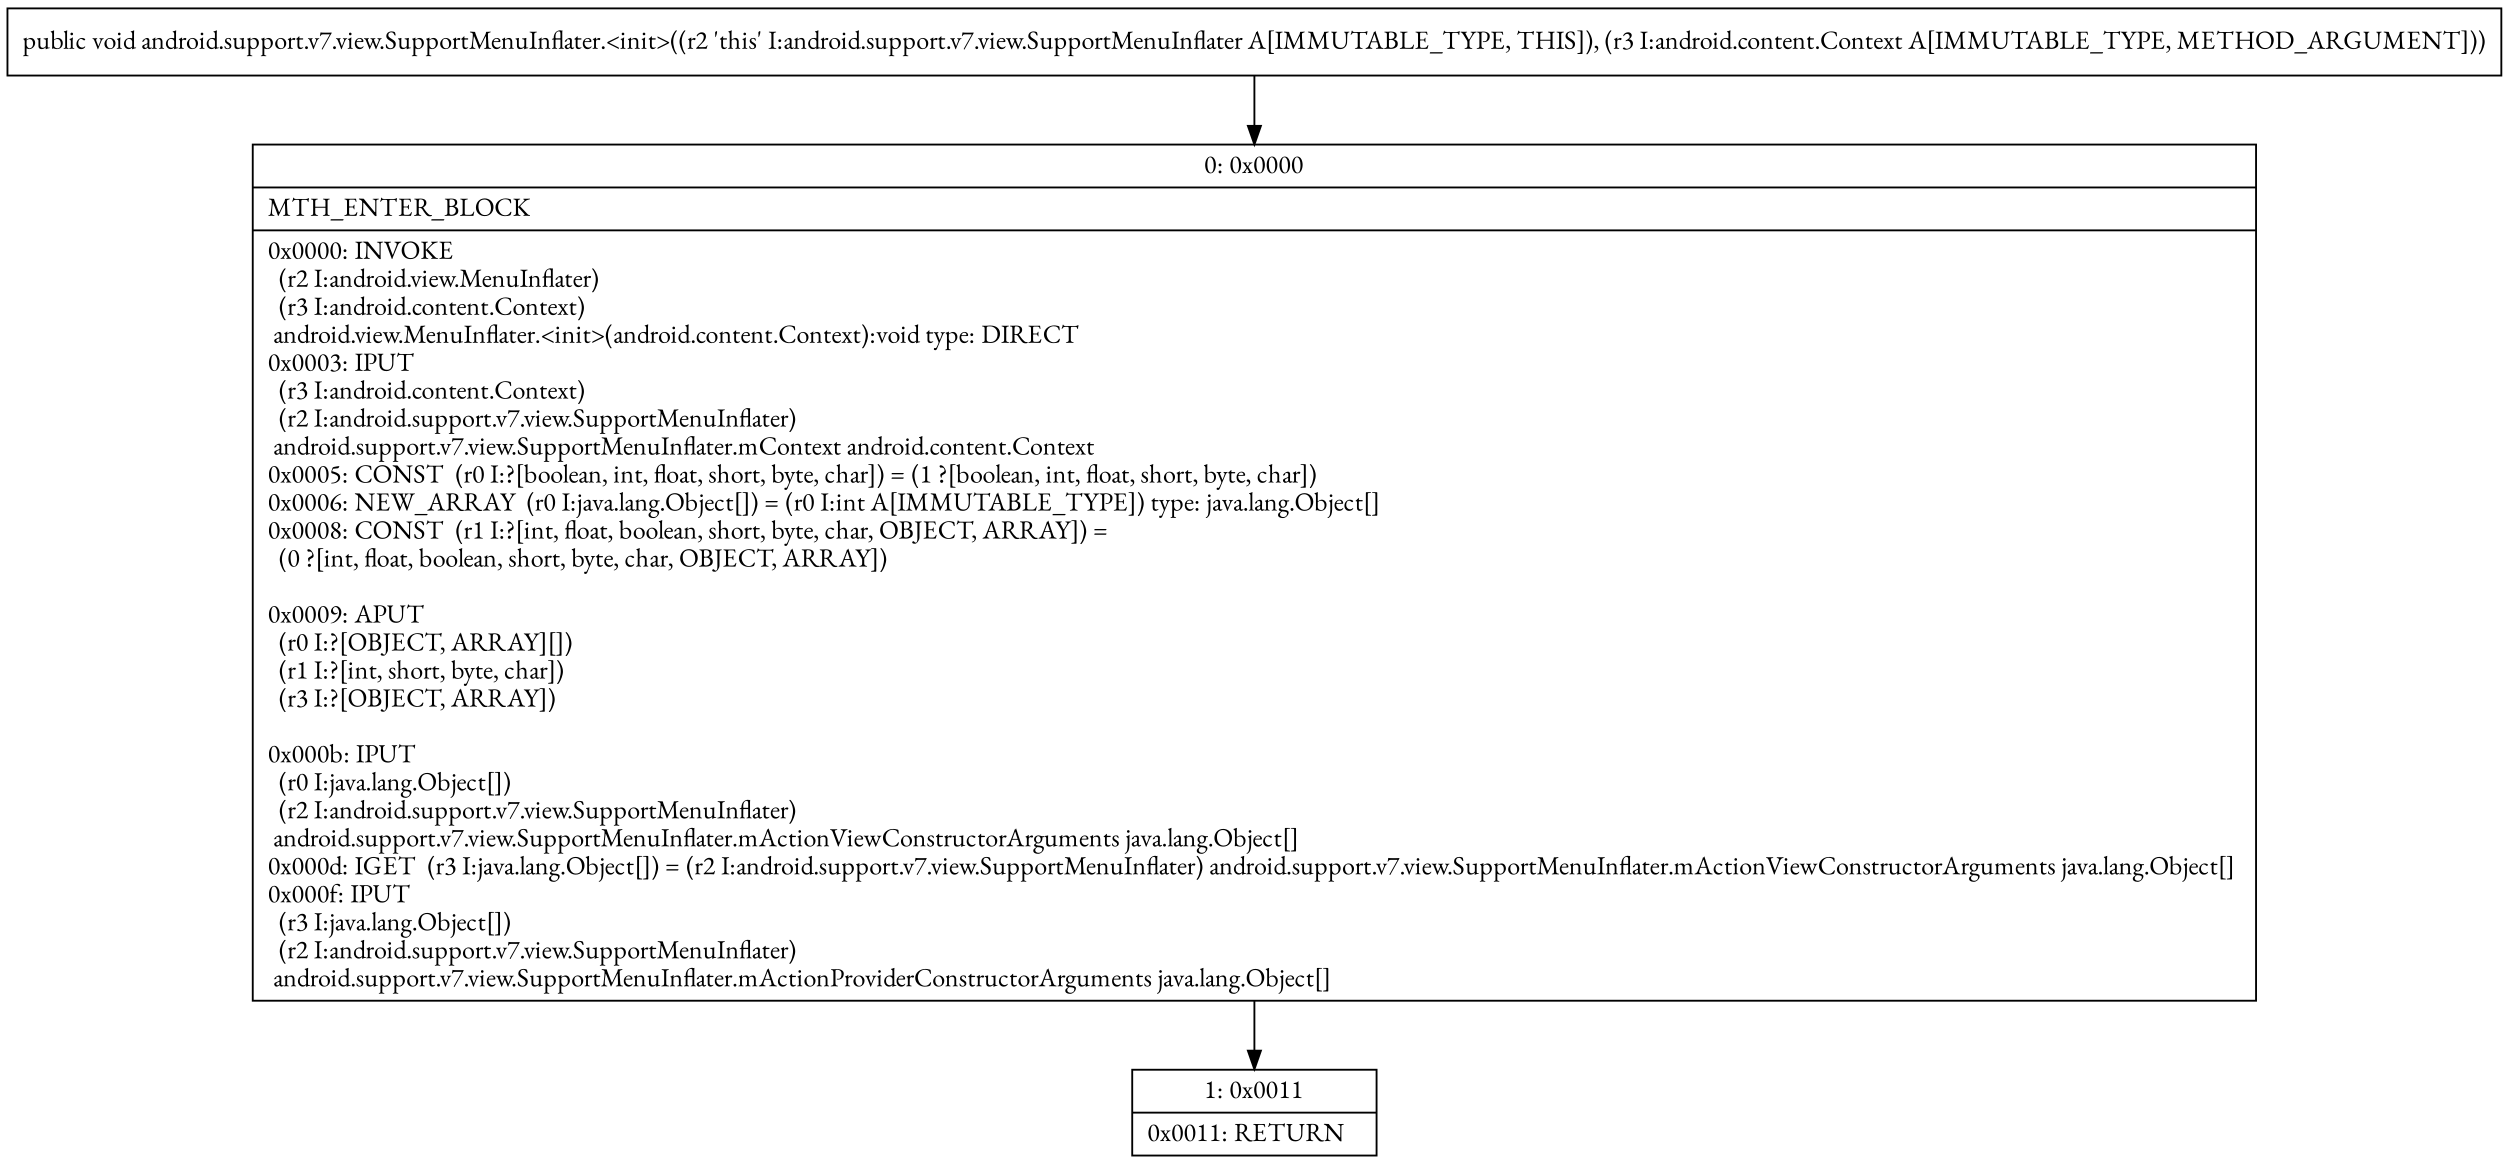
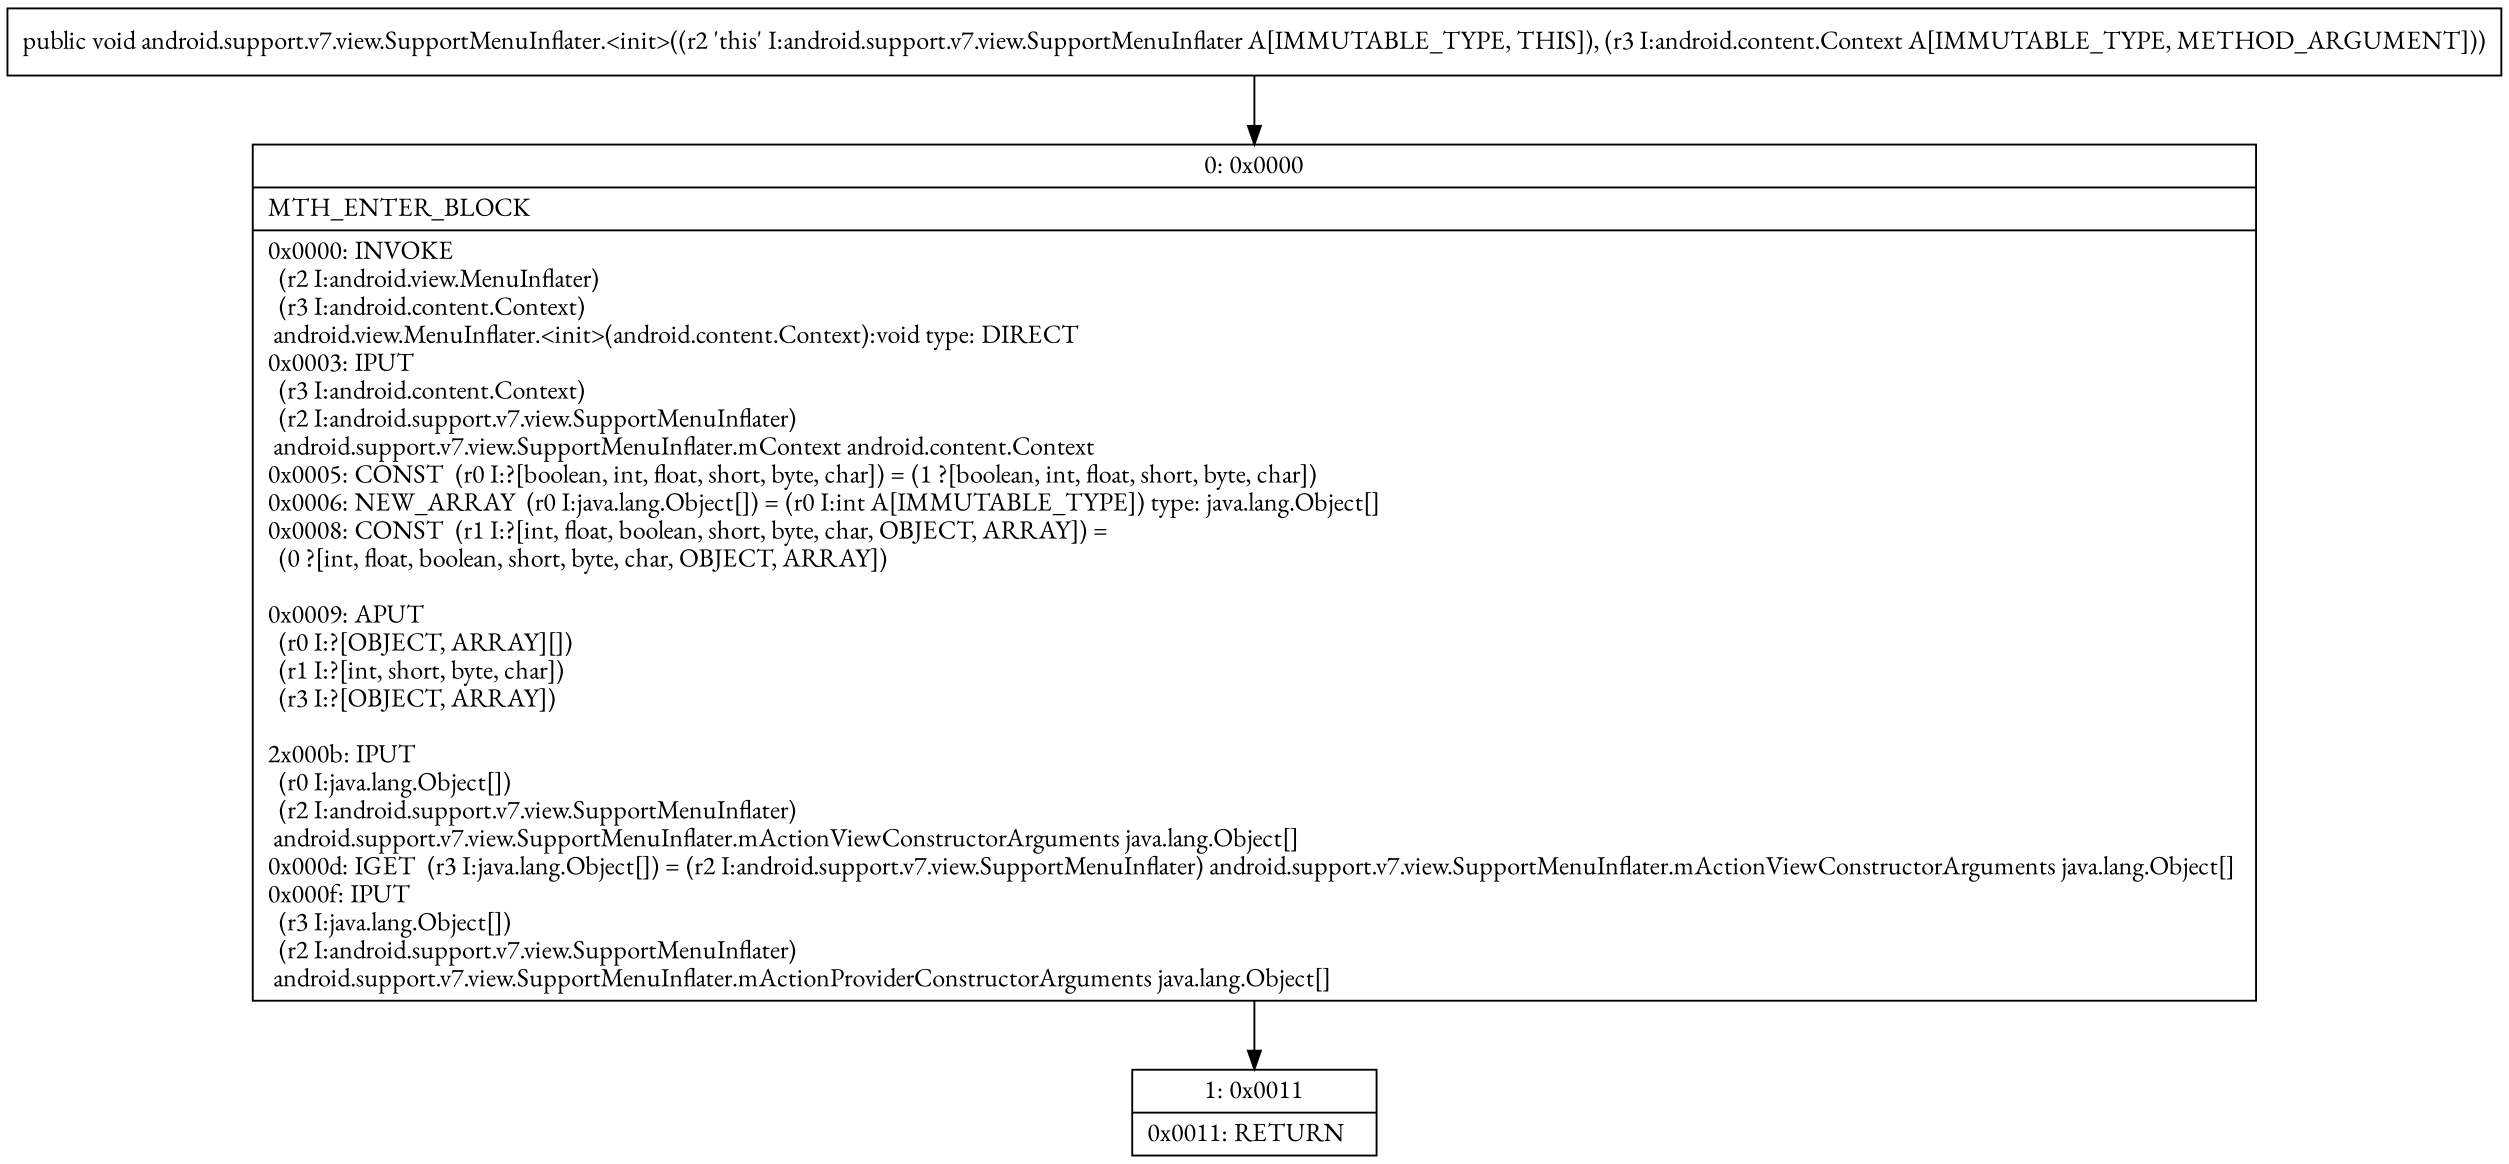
(348, 755) -> (348, 755)
